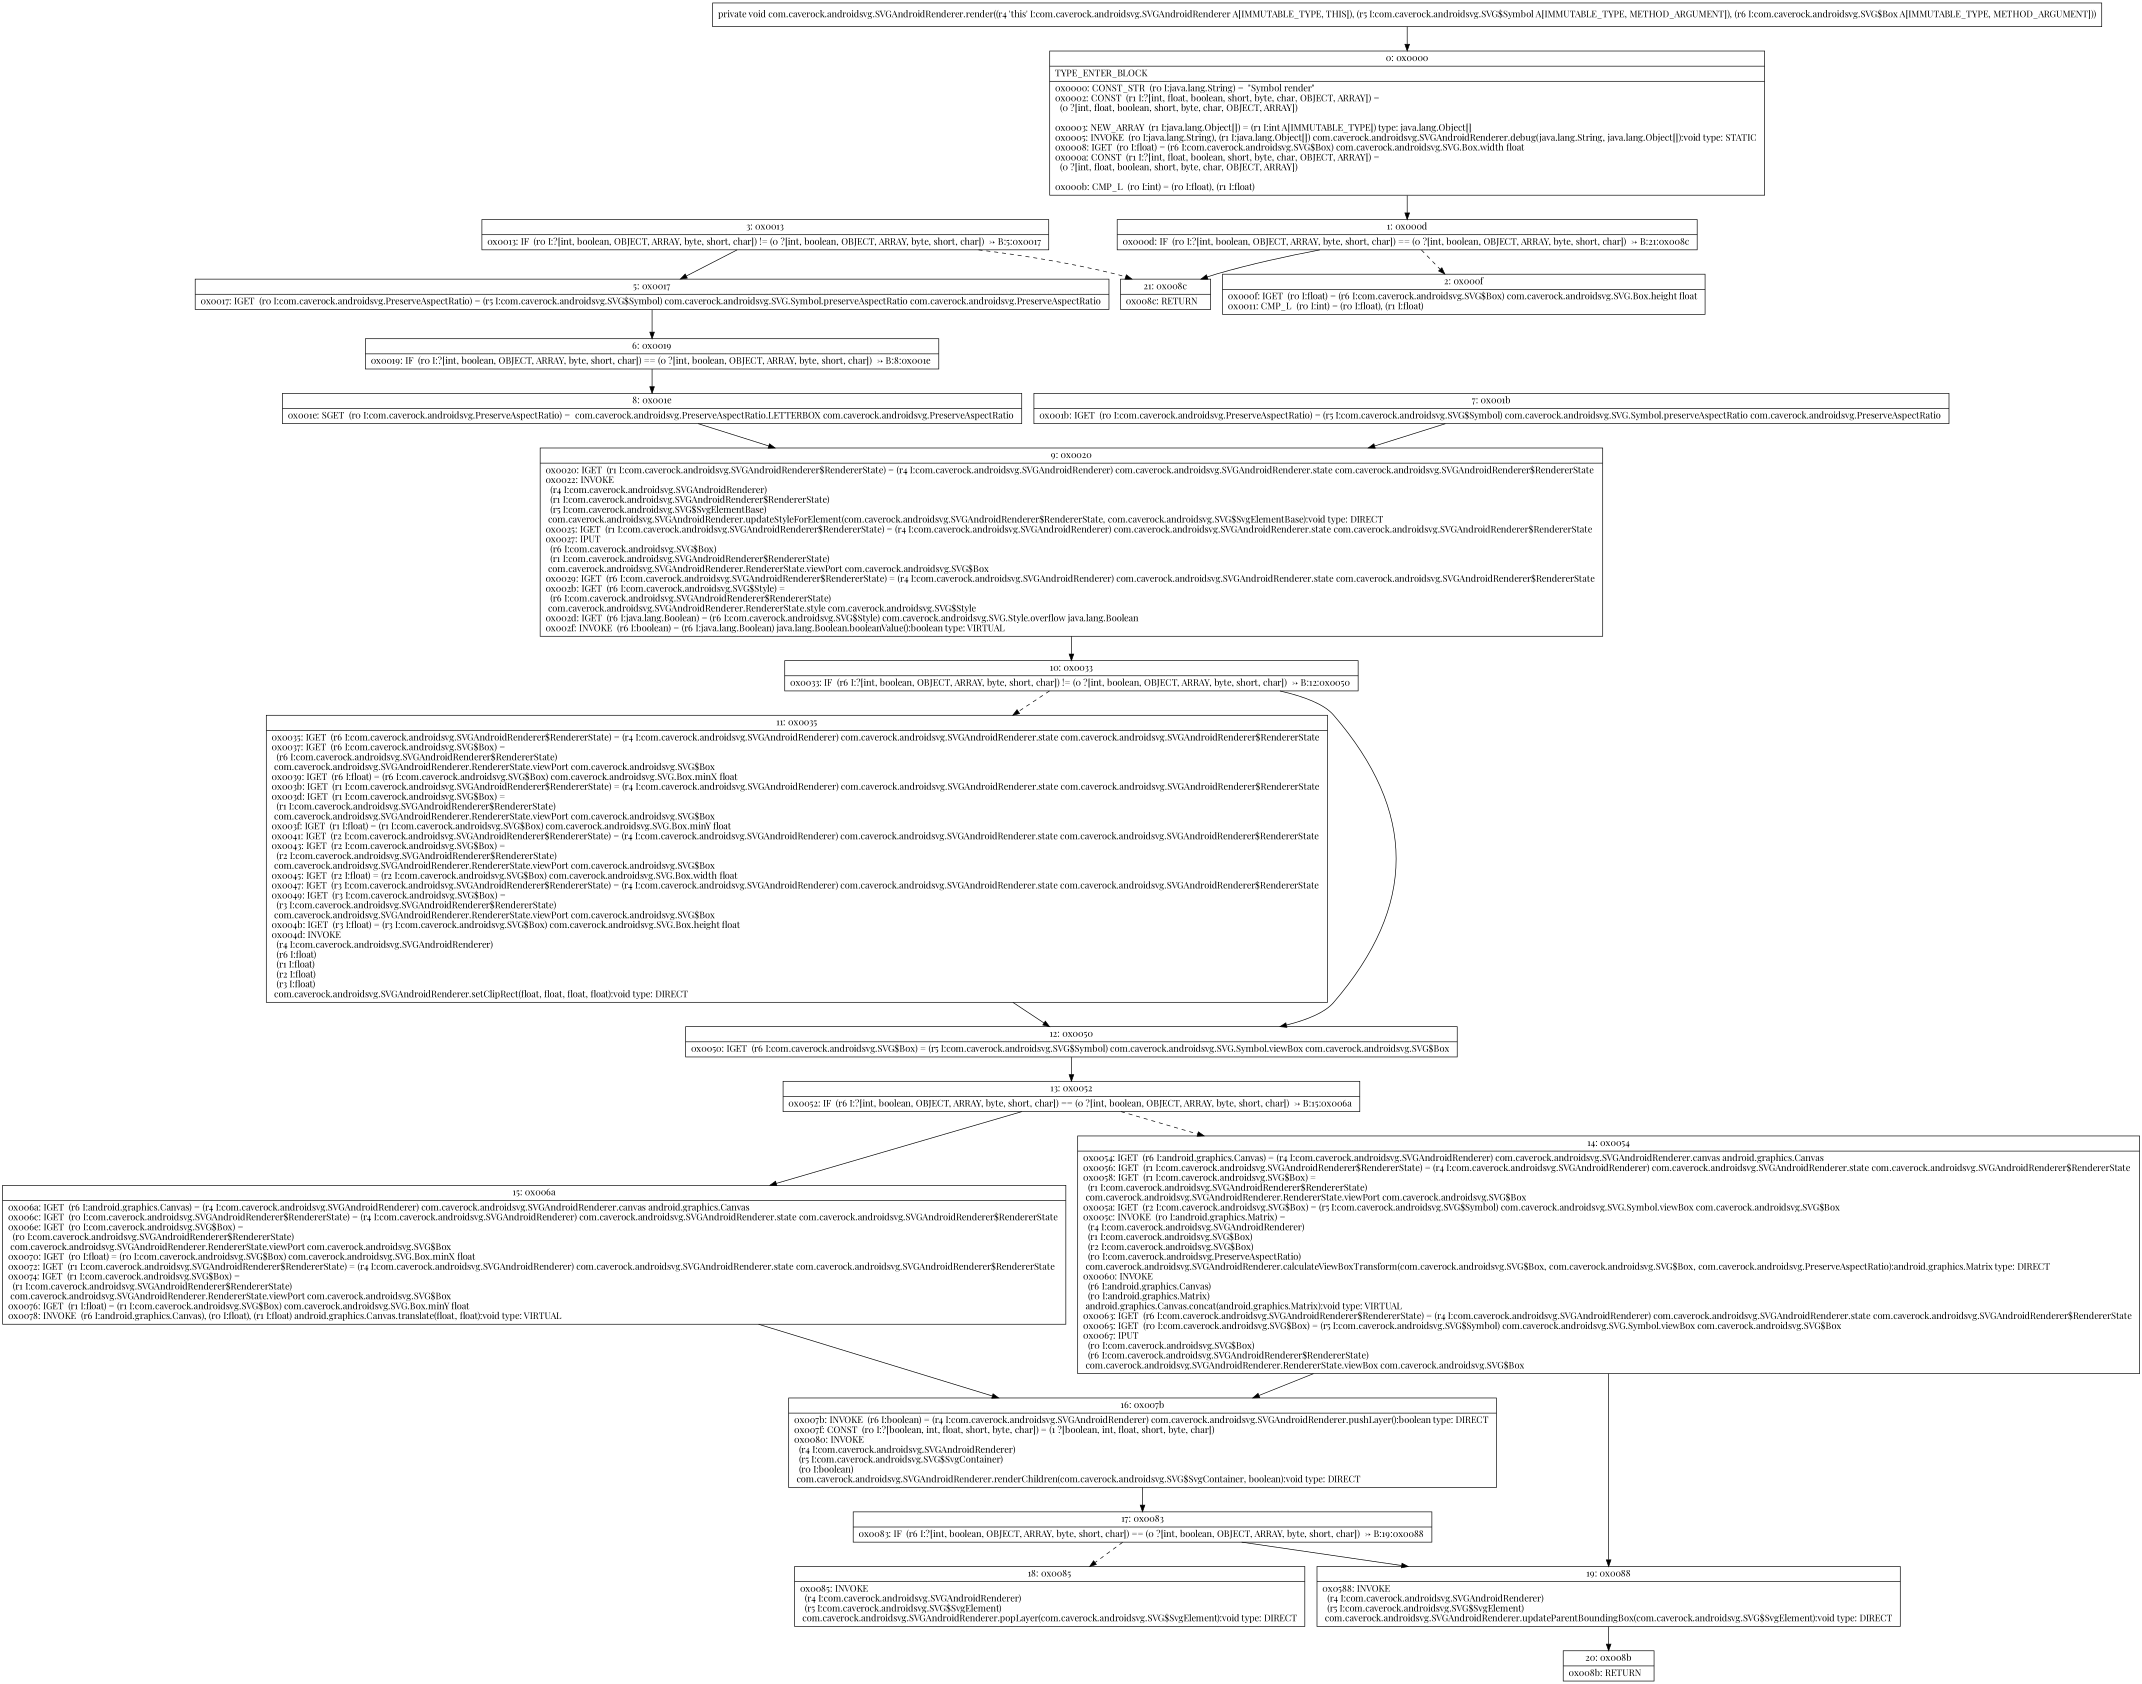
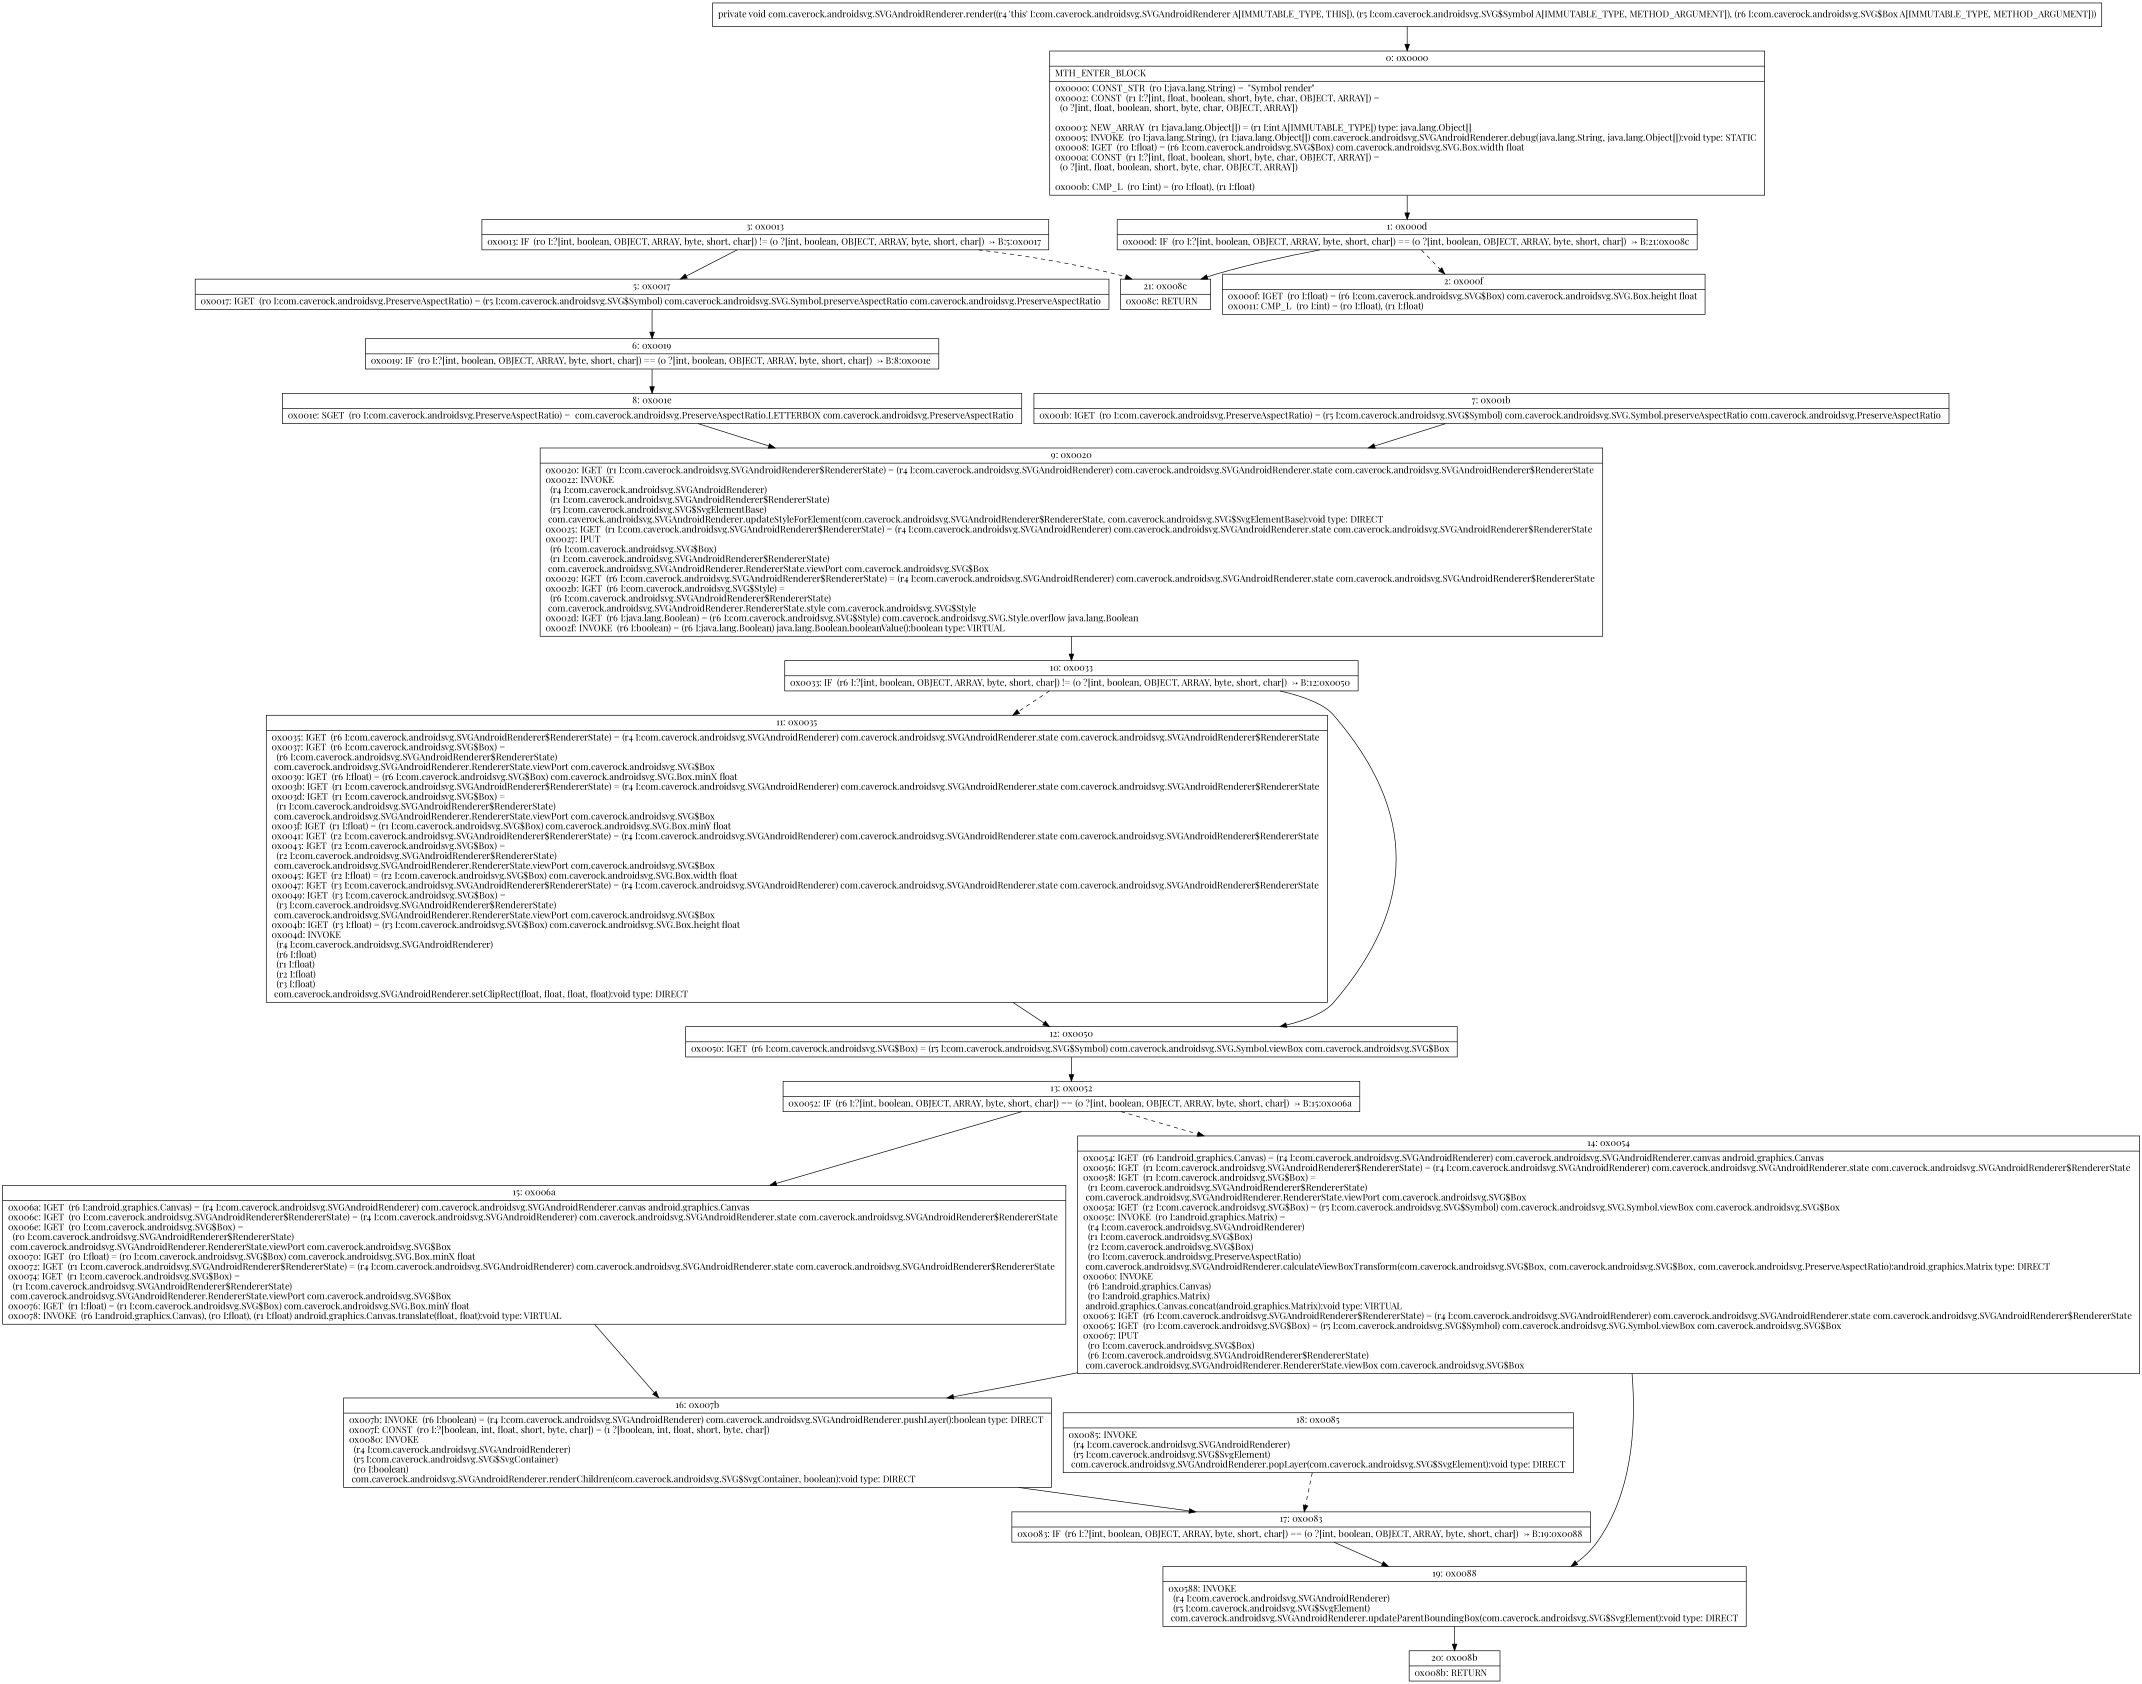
(1101, 73) -> (1101, 73)
(1109, 1552) -> (1309, 1489)
